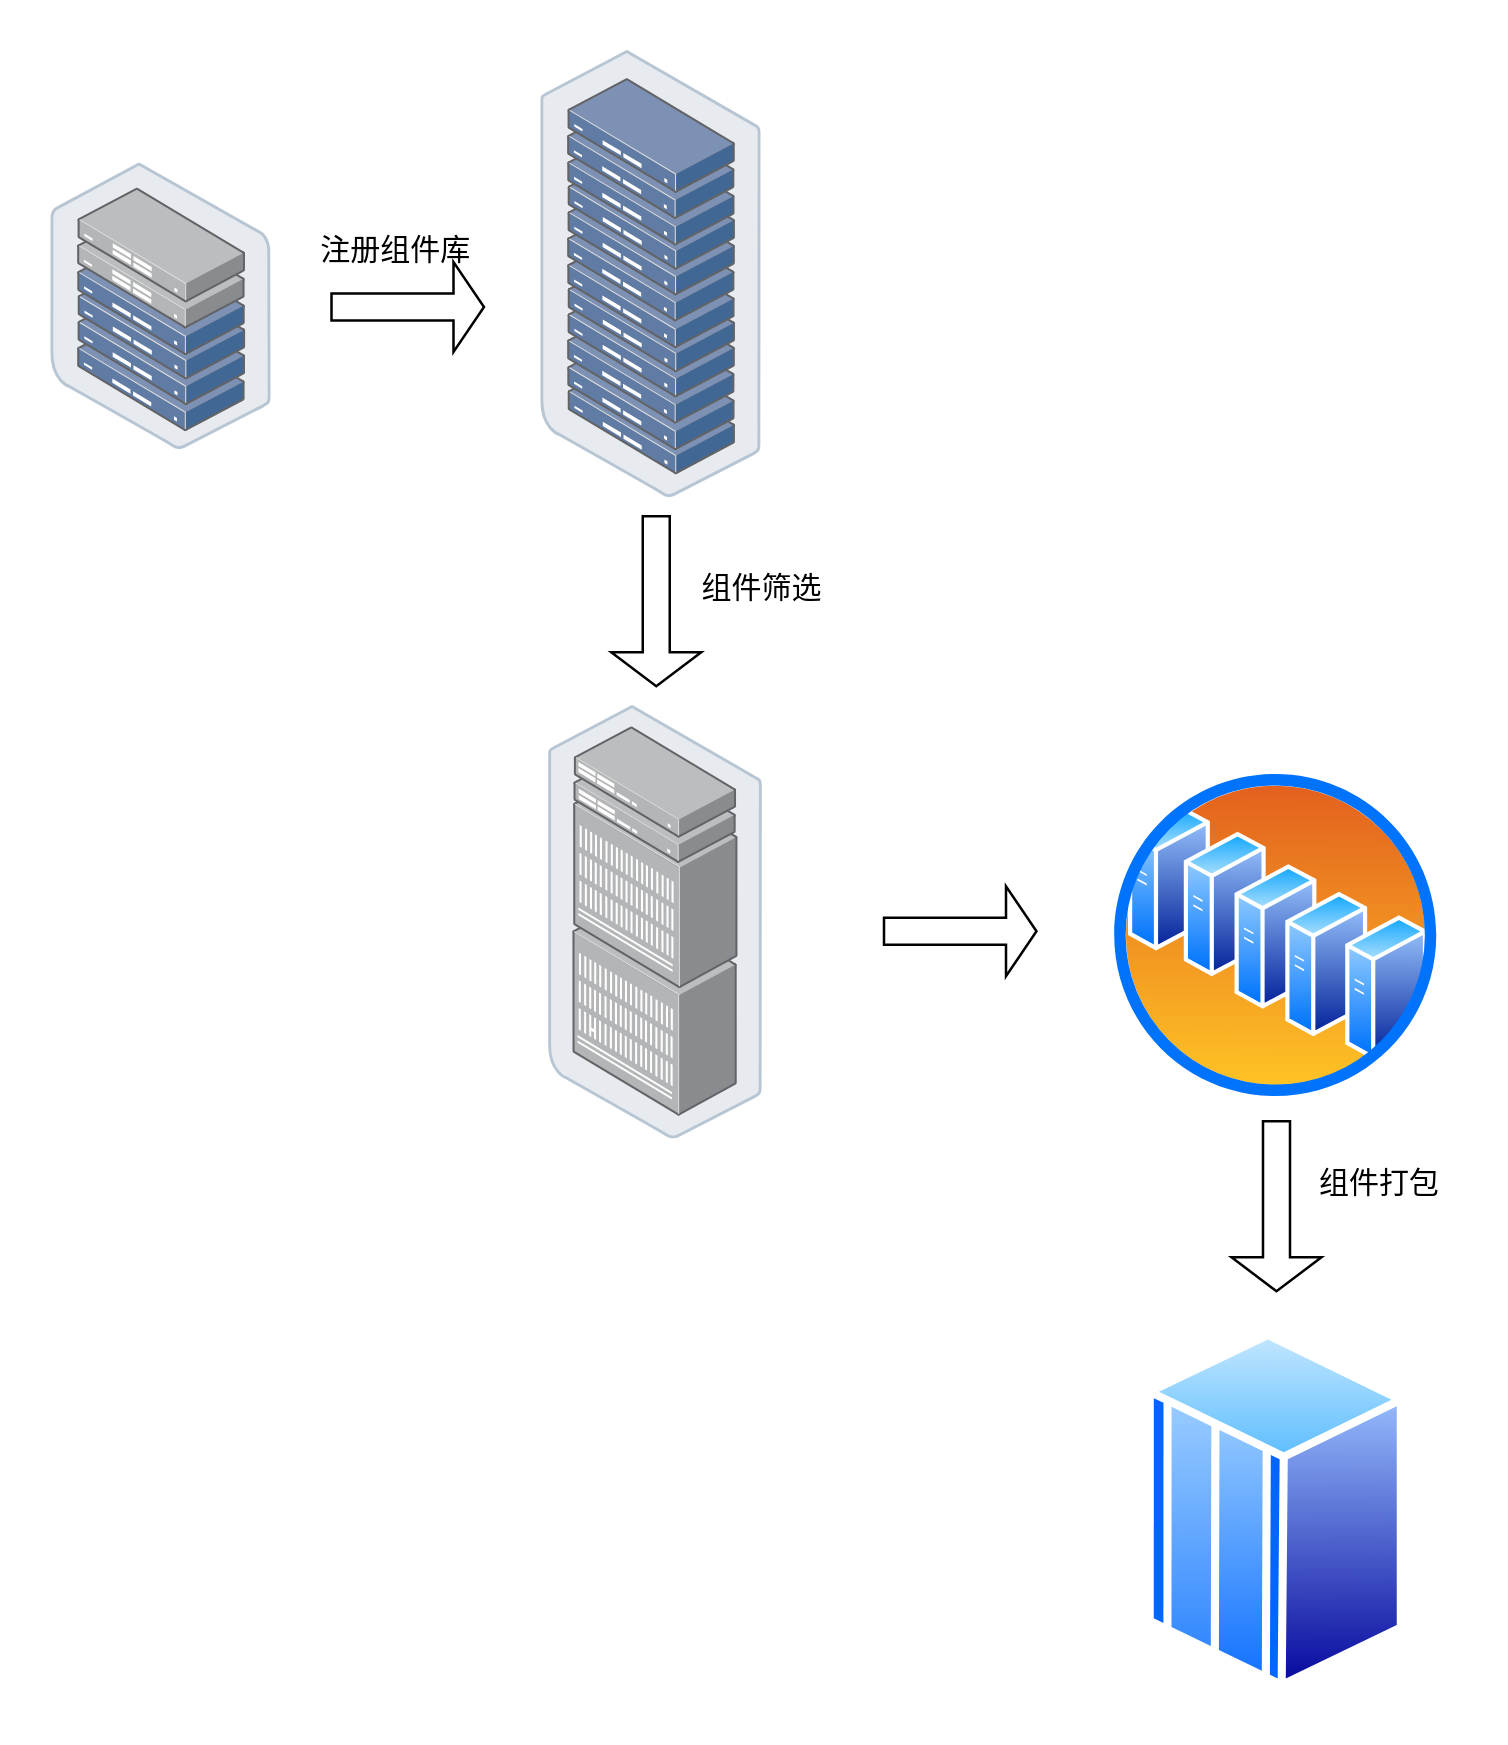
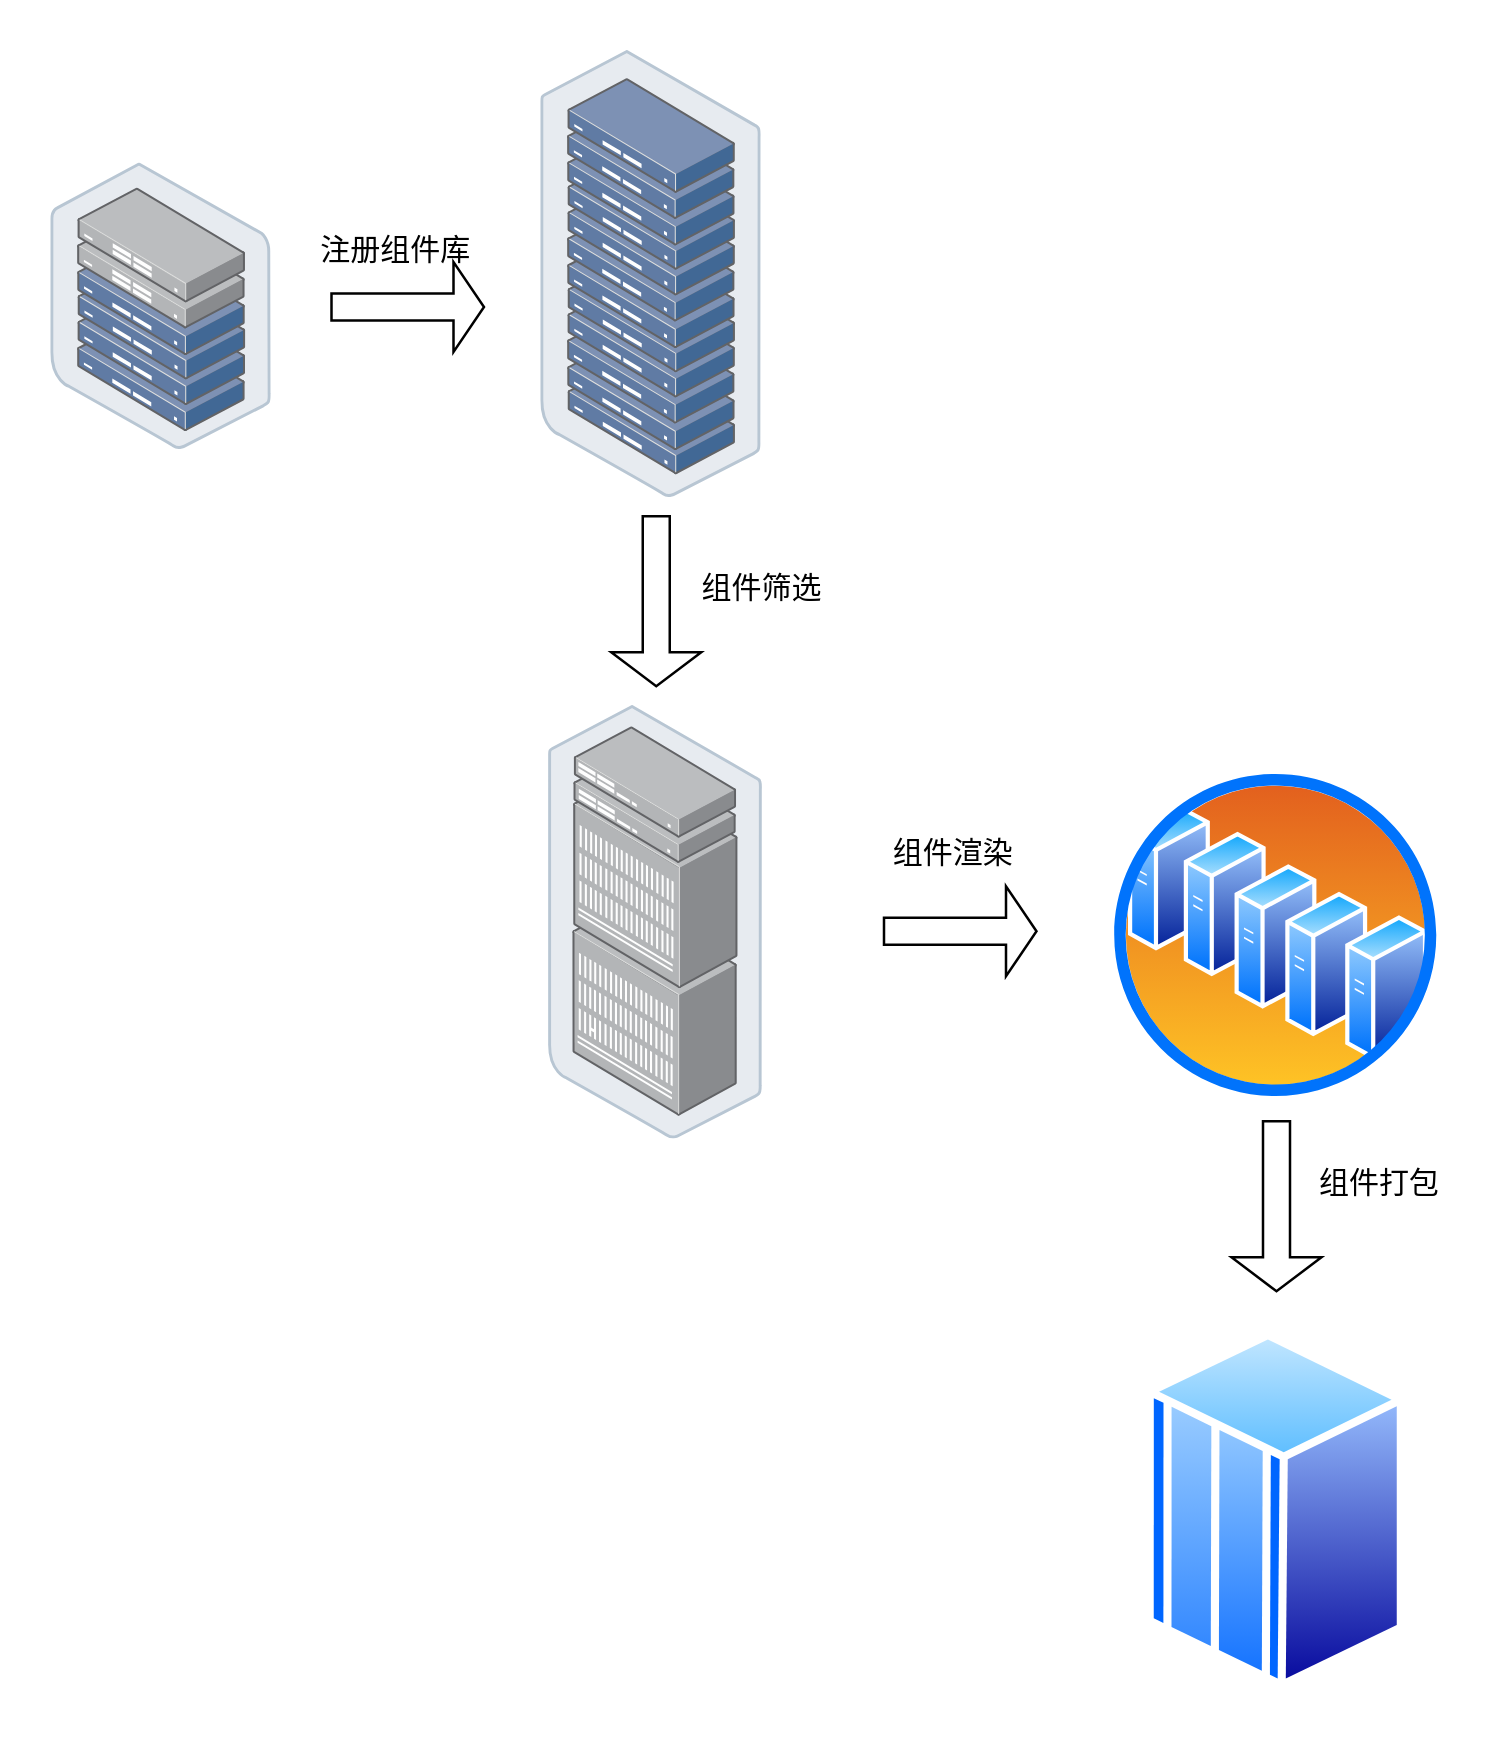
none -> (953, 854)
